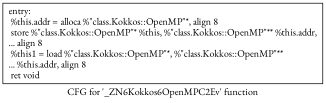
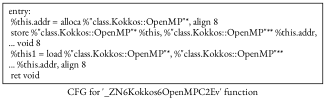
(26, 43) -> (25, 43)
